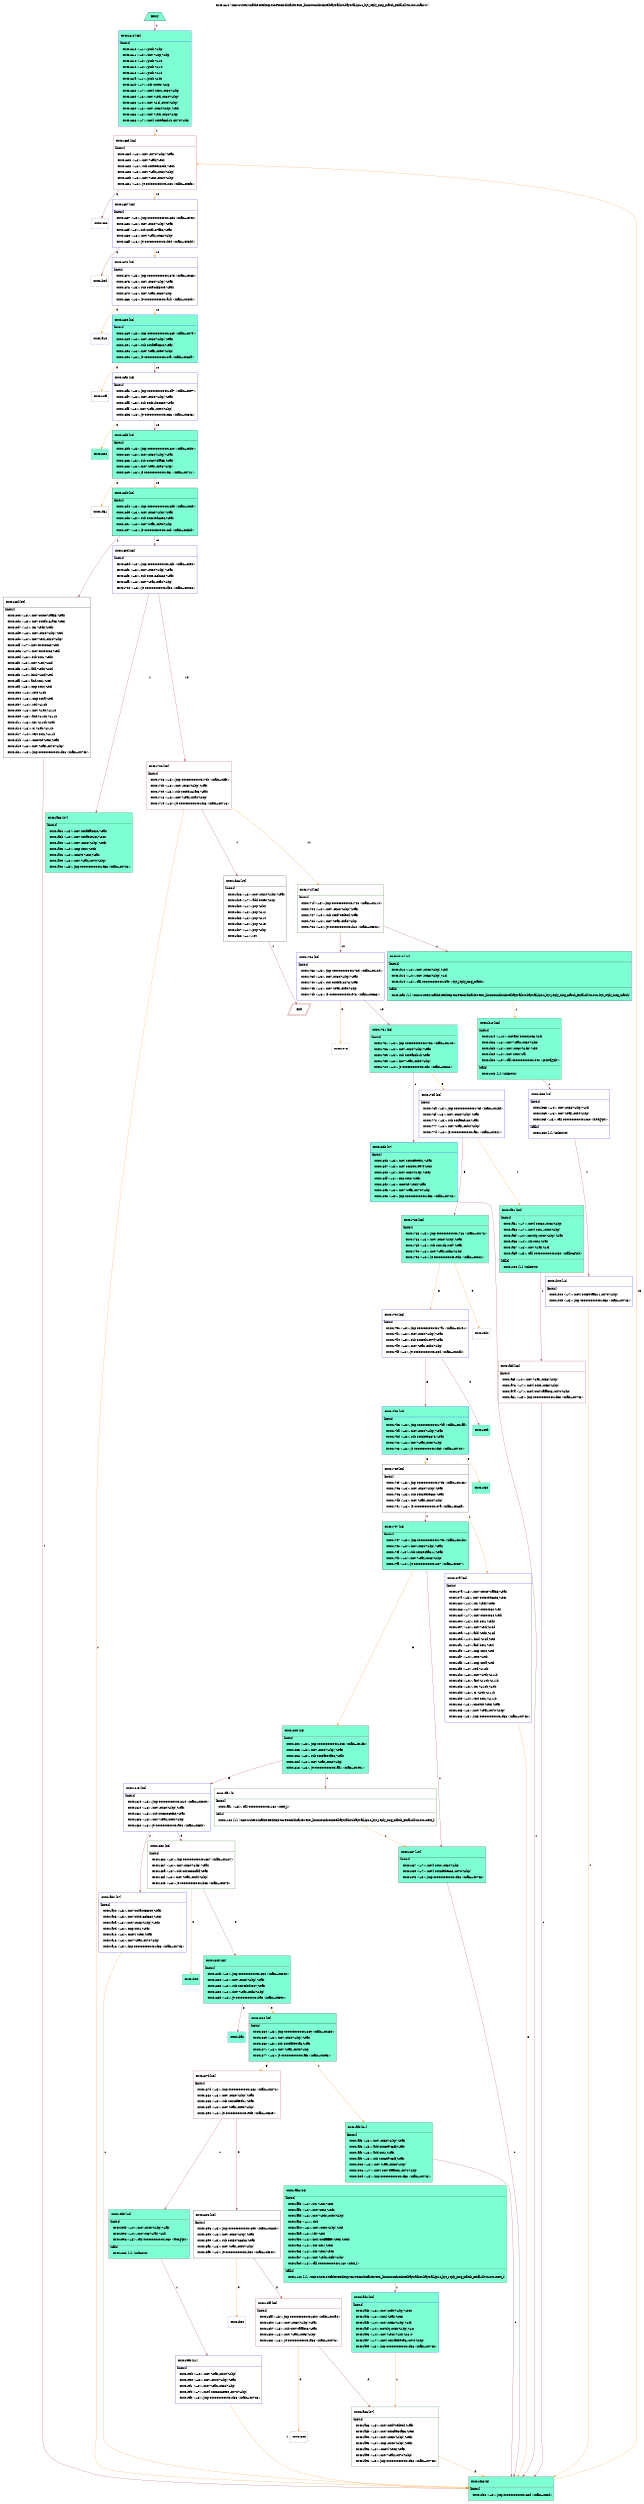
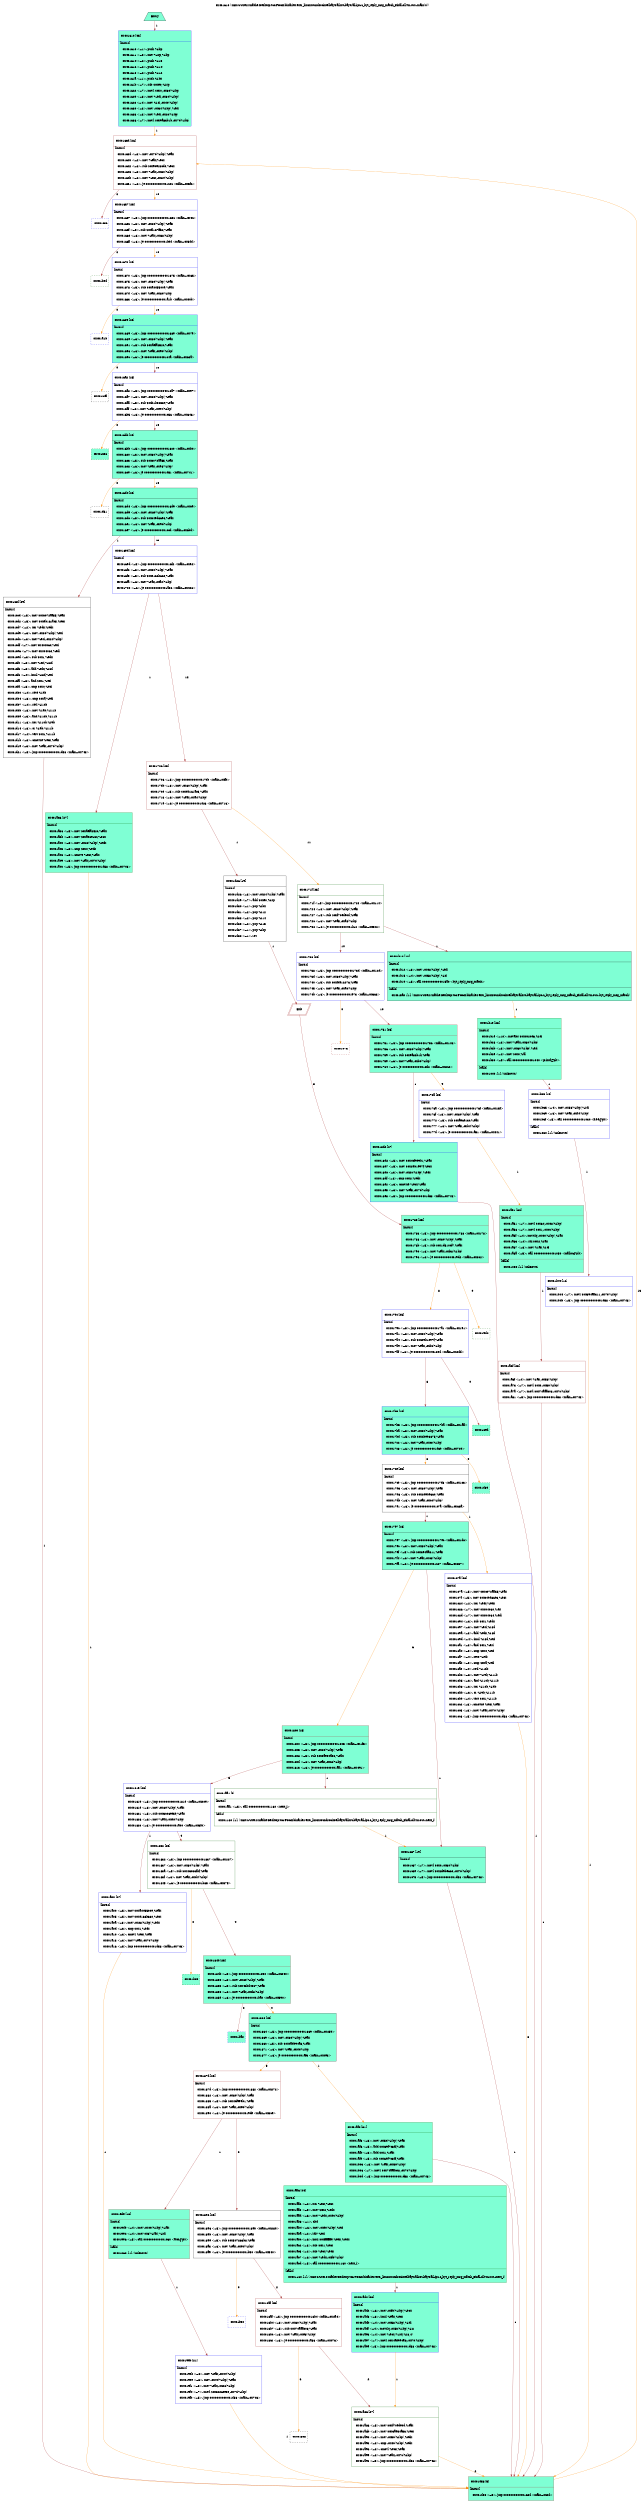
(461, 1176) -> (327, 1131)
(96, 1819) -> (89, 1861)
(271, 2008) -> (271, 2008)
